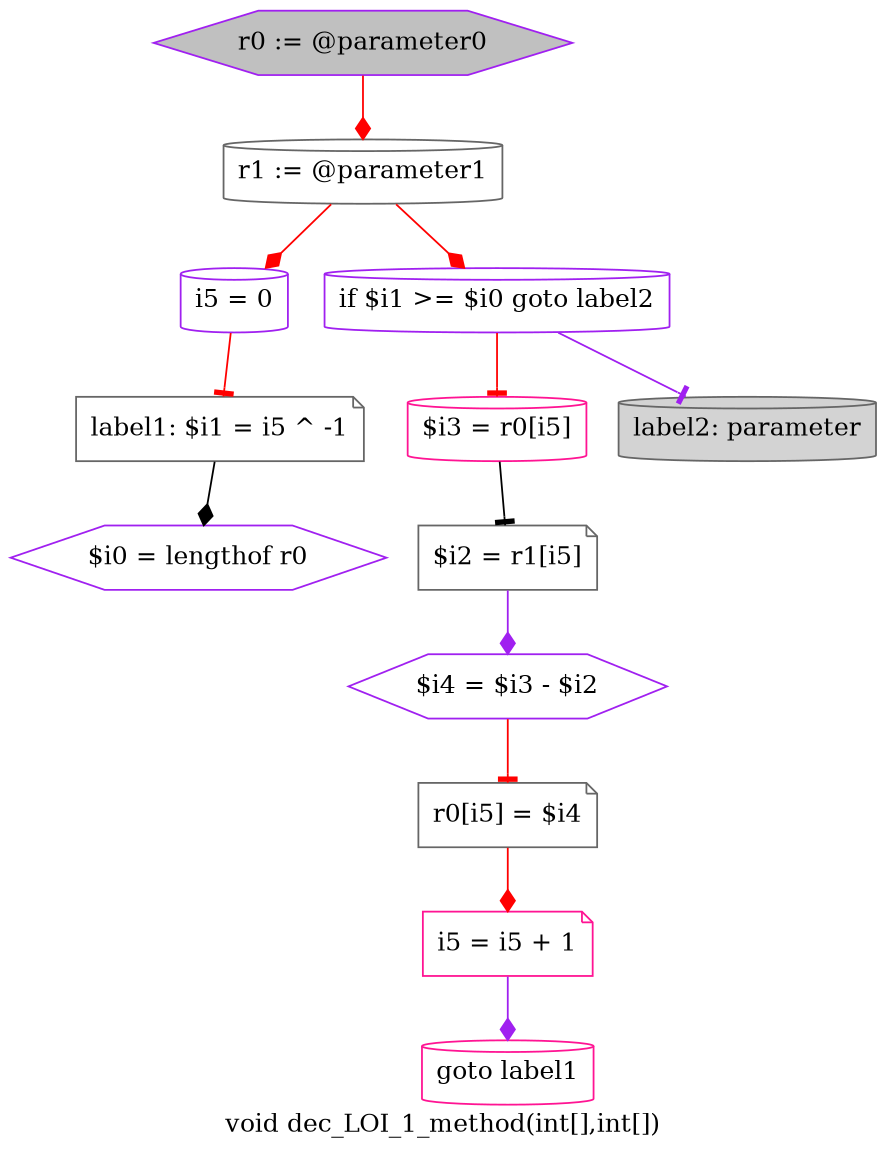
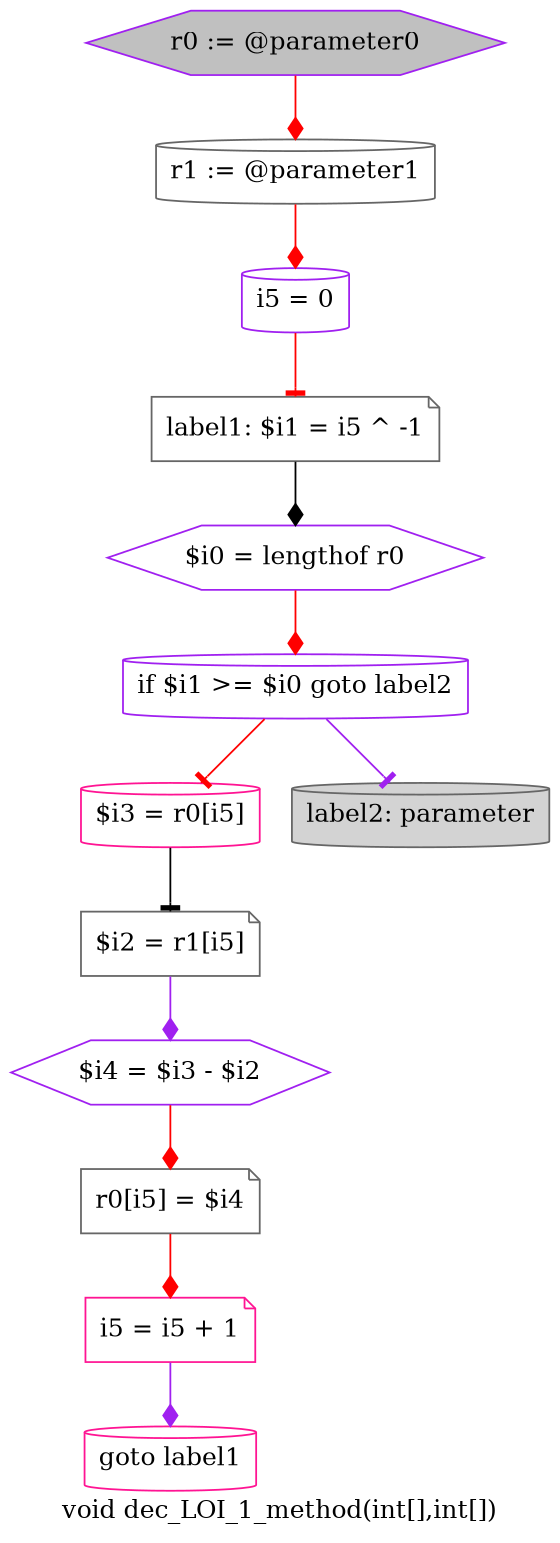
(422, 229) -> (295, 611)
(508, 746) -> (170, 1126)
